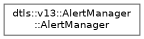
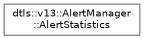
(72, 20) -> (72, 20)
